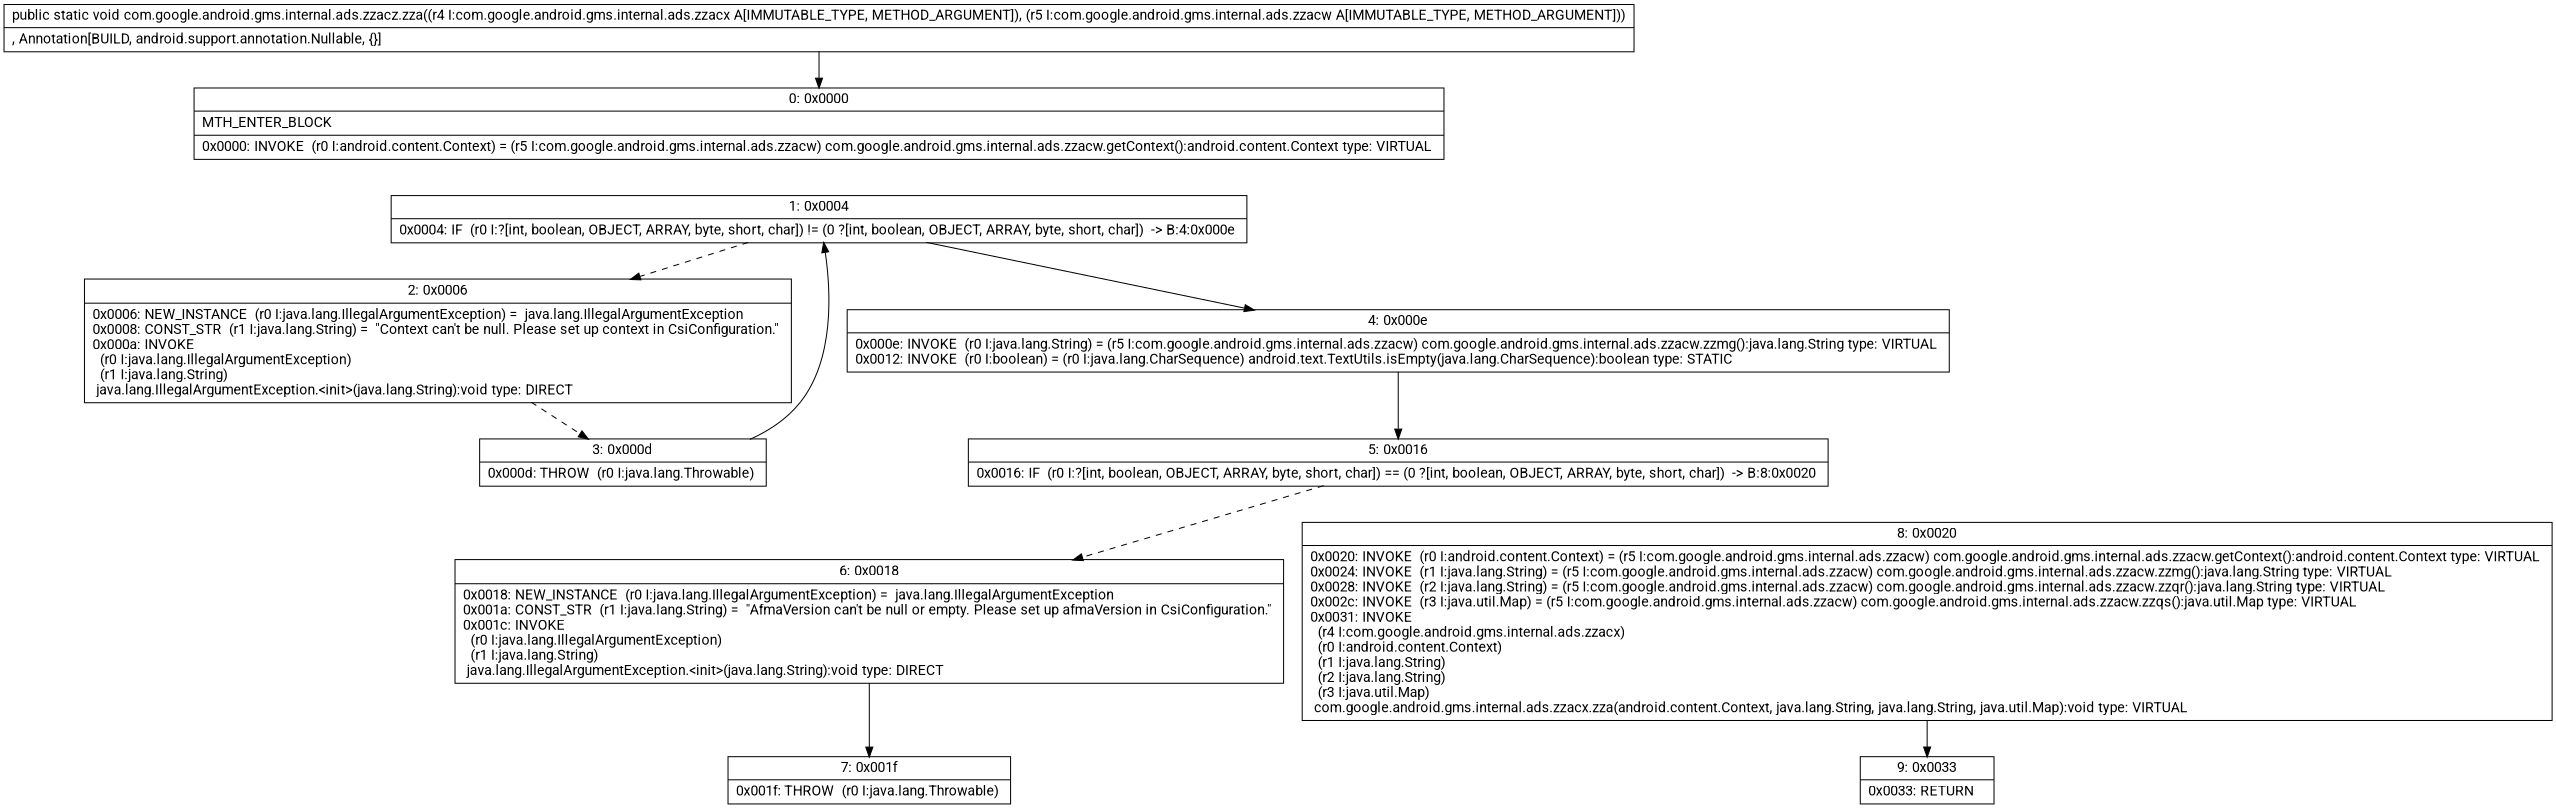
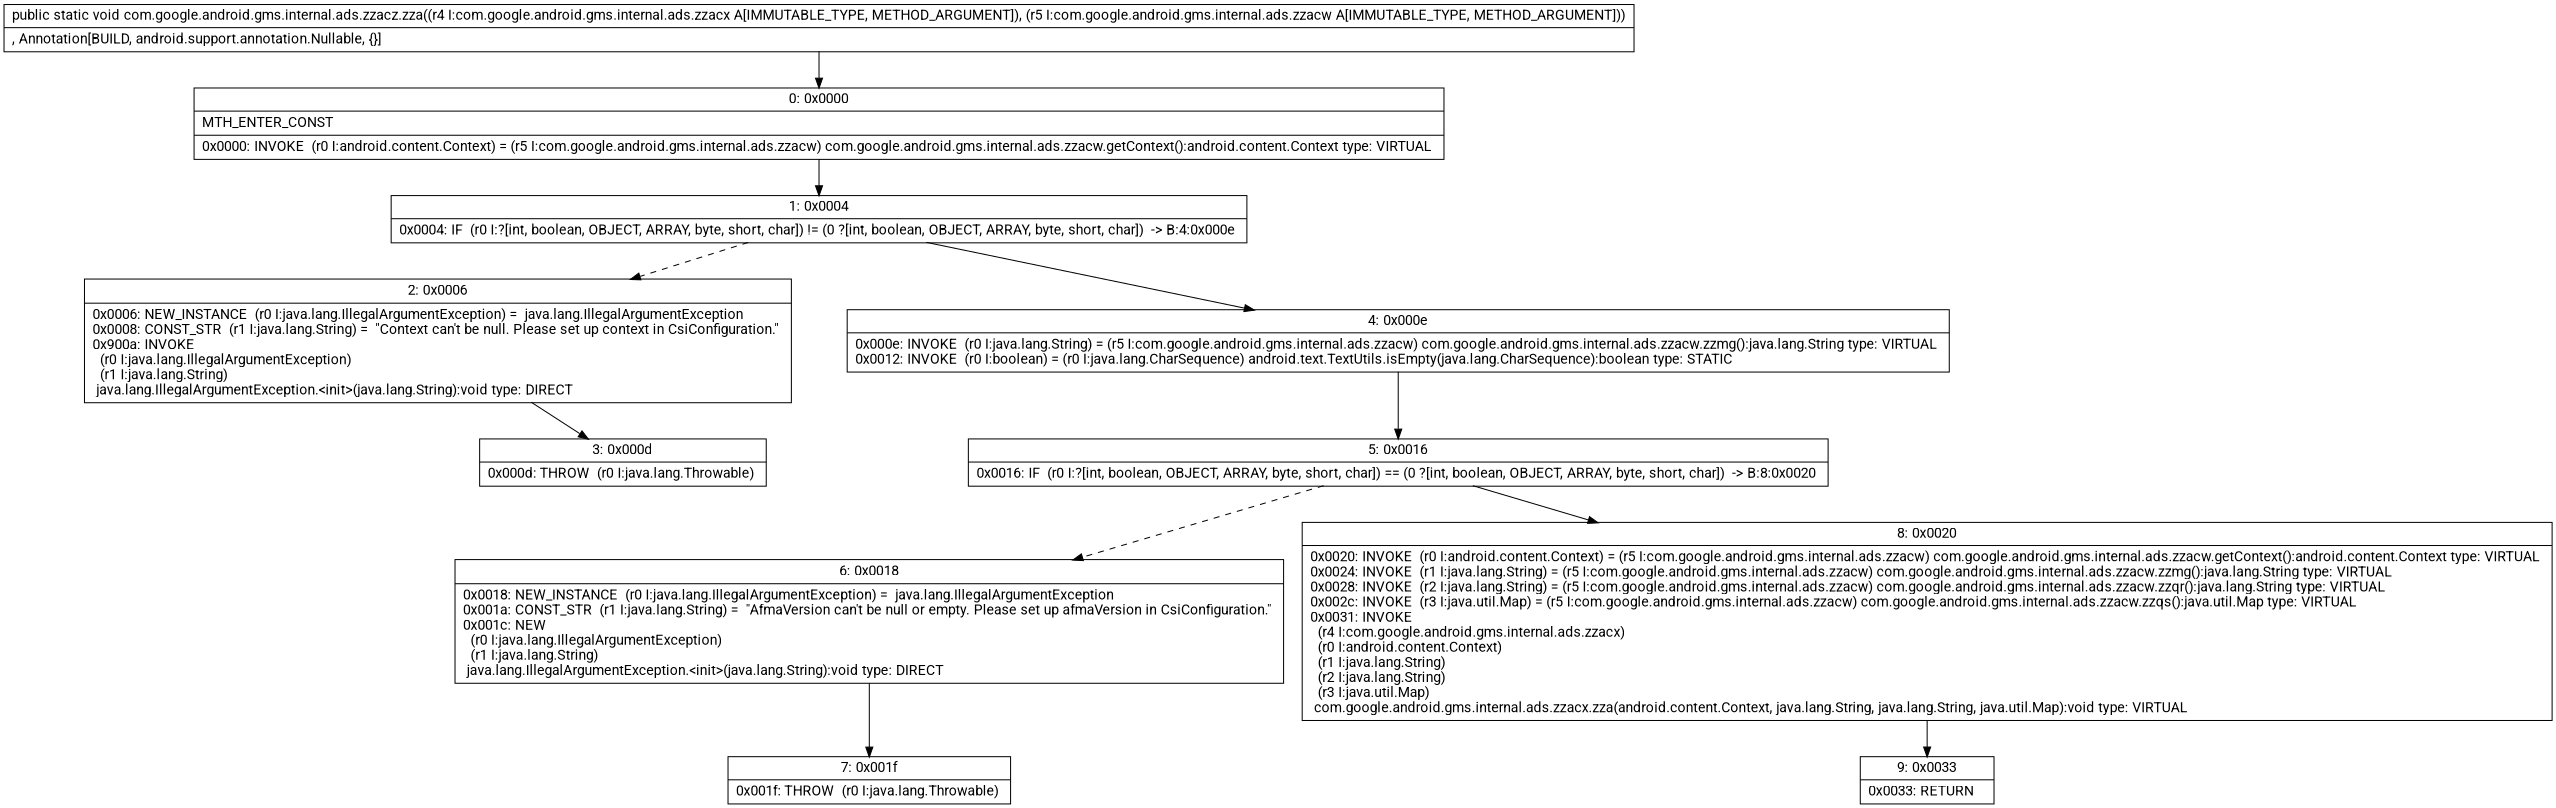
(267, 123) -> (268, 123)
(147, 345) -> (147, 345)
(821, 361) -> (819, 172)
(555, 418) -> (555, 418)
none -> (1531, 503)
(518, 625) -> (509, 625)
